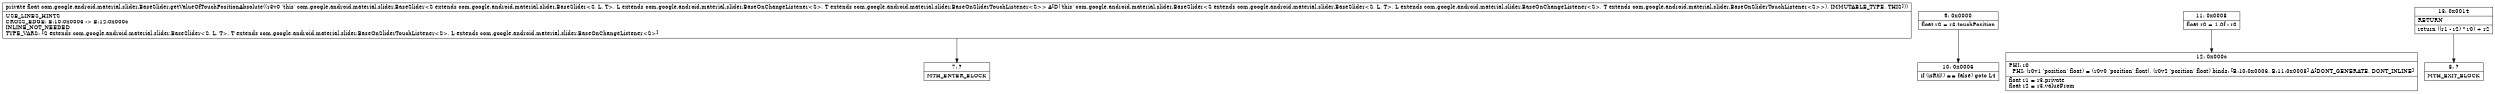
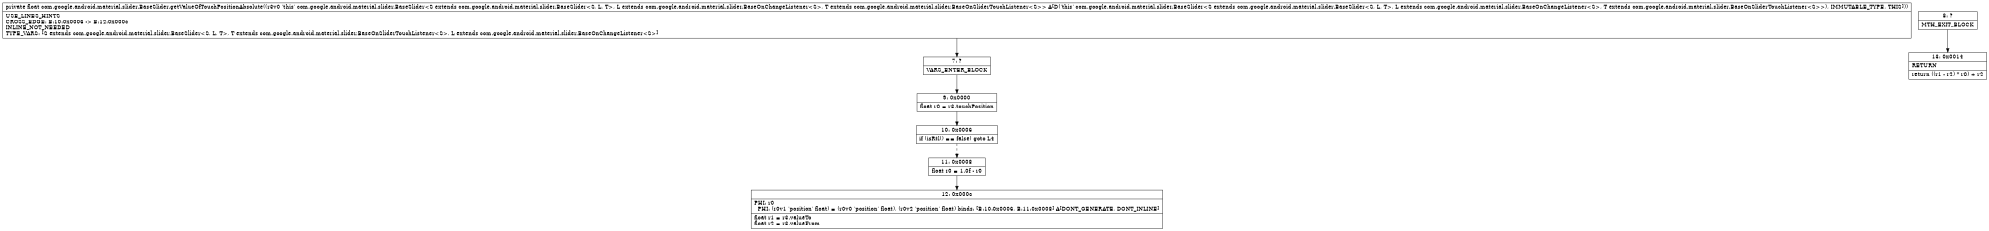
(2454, 46) -> (1948, 39)
(957, 76) -> (957, 70)
(2037, 80) -> (783, 218)
none -> (957, 82)
none -> (957, 149)
